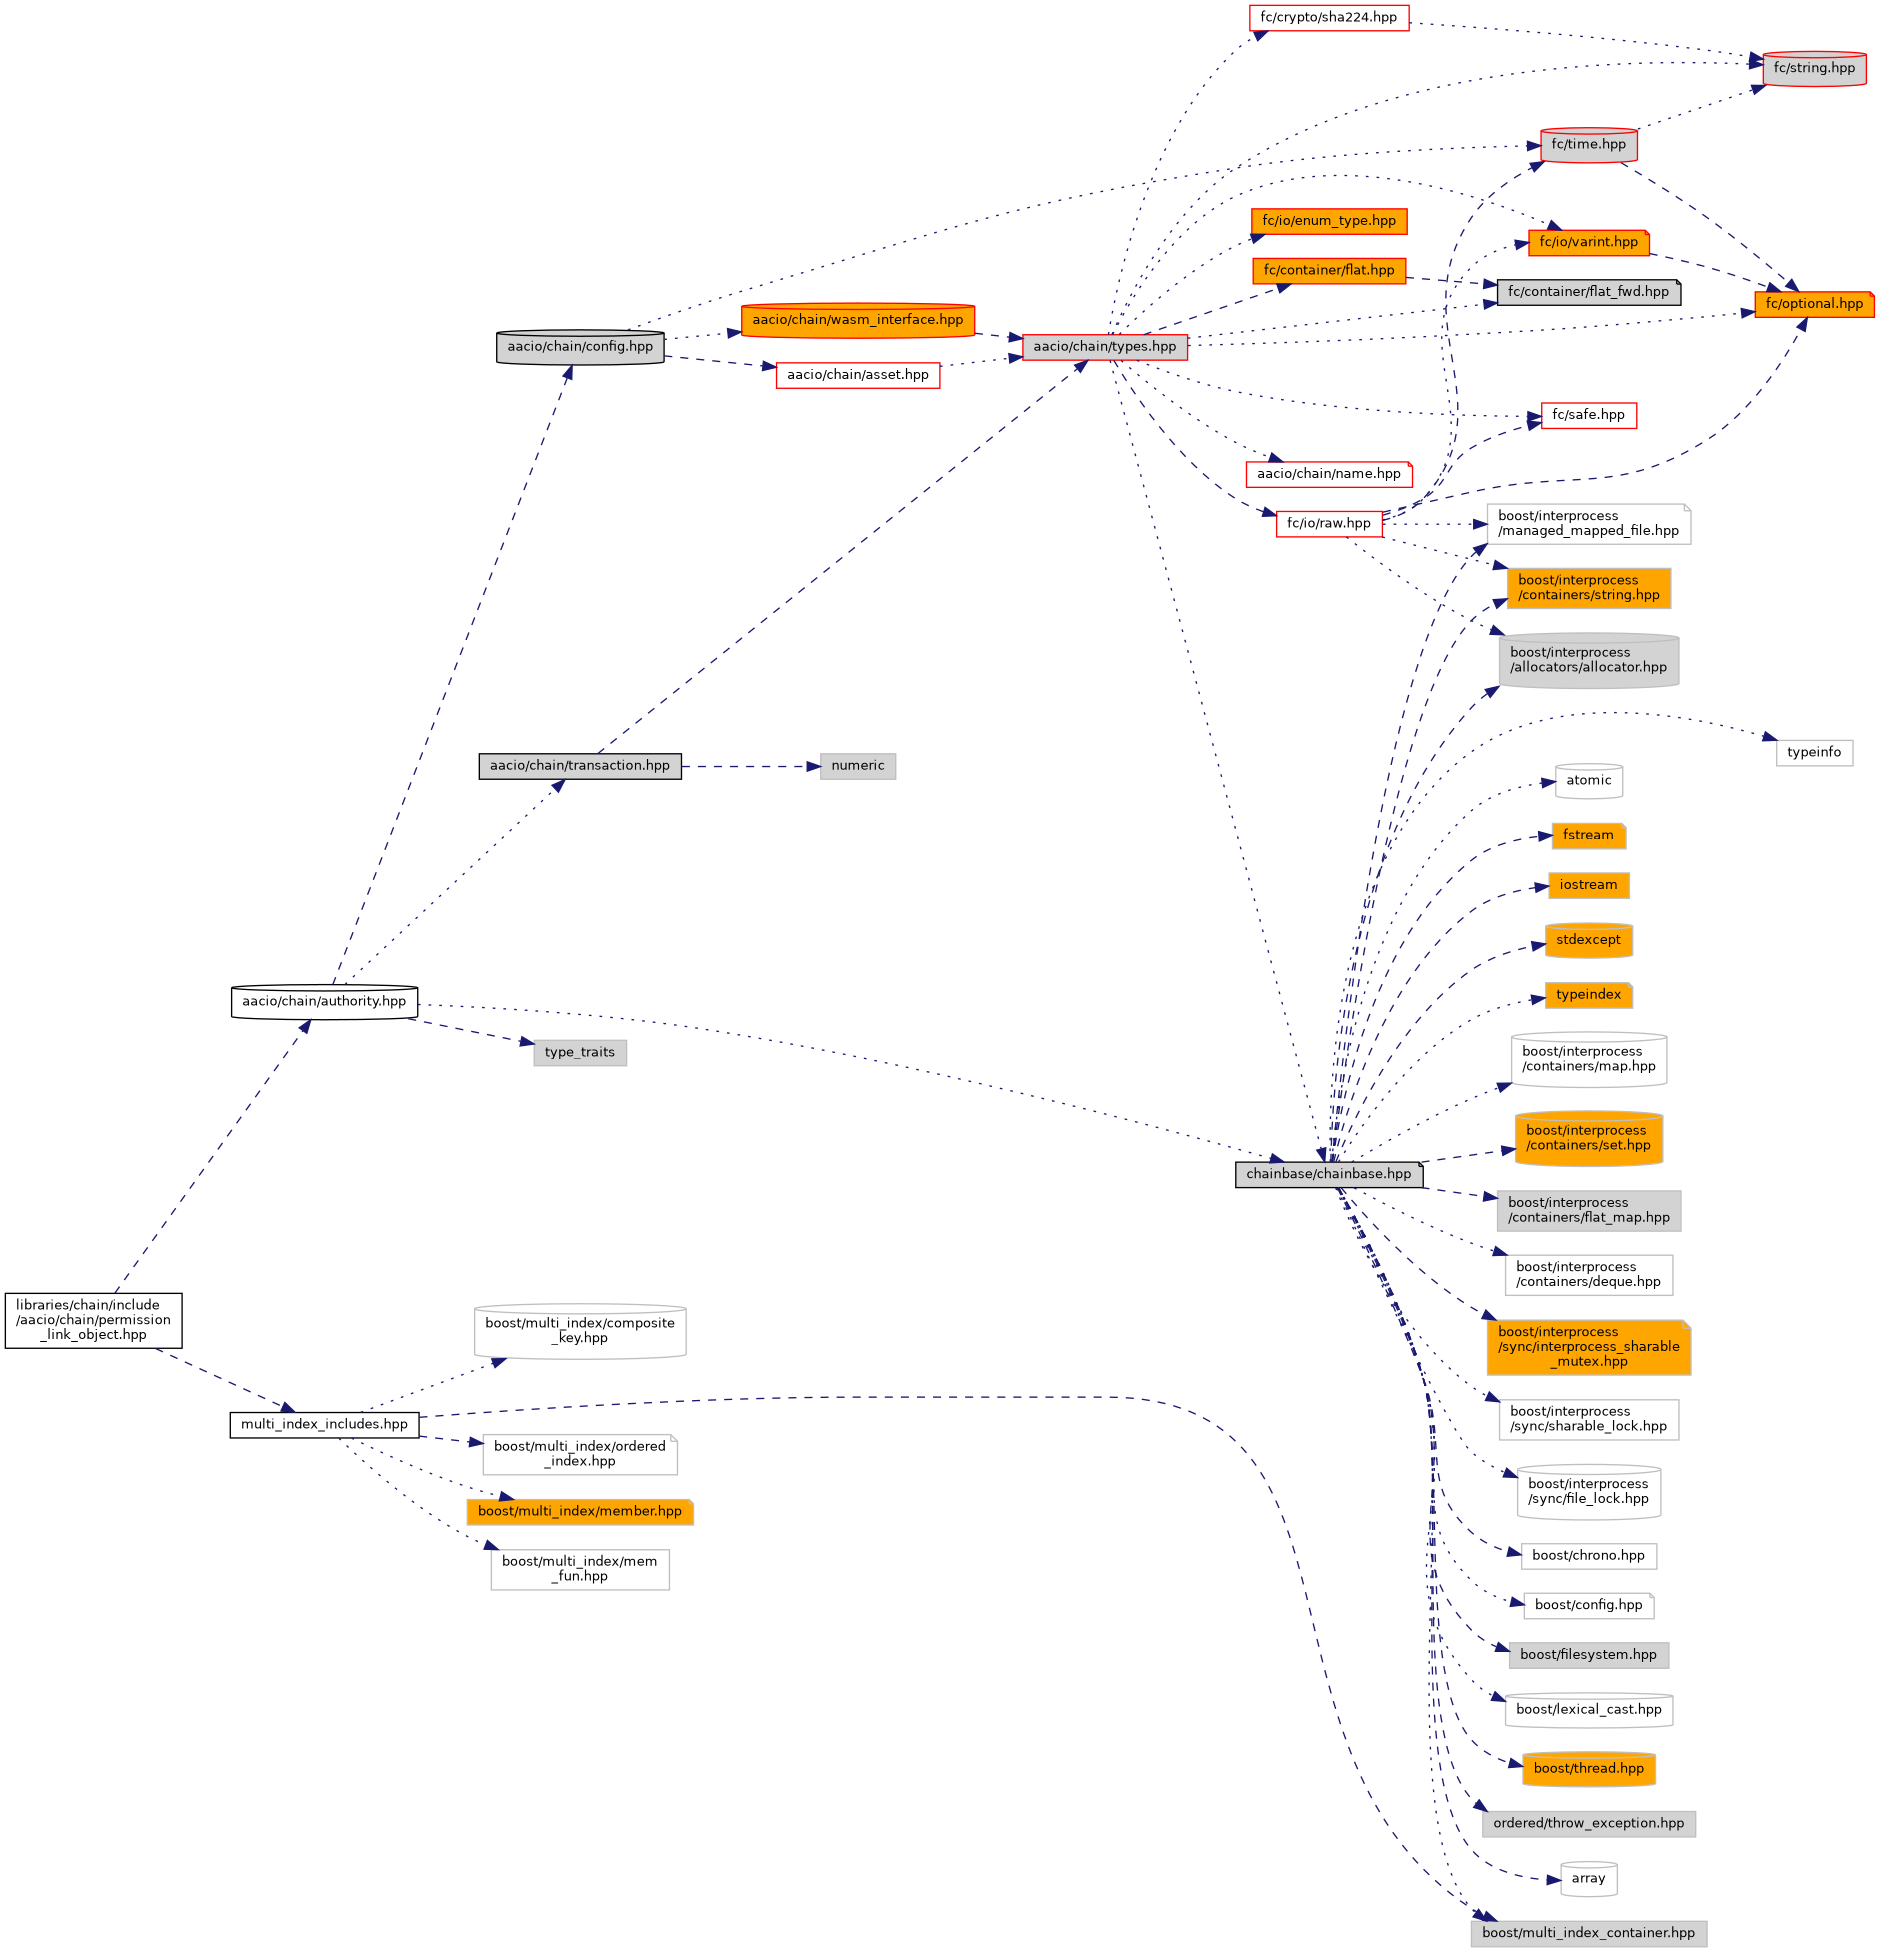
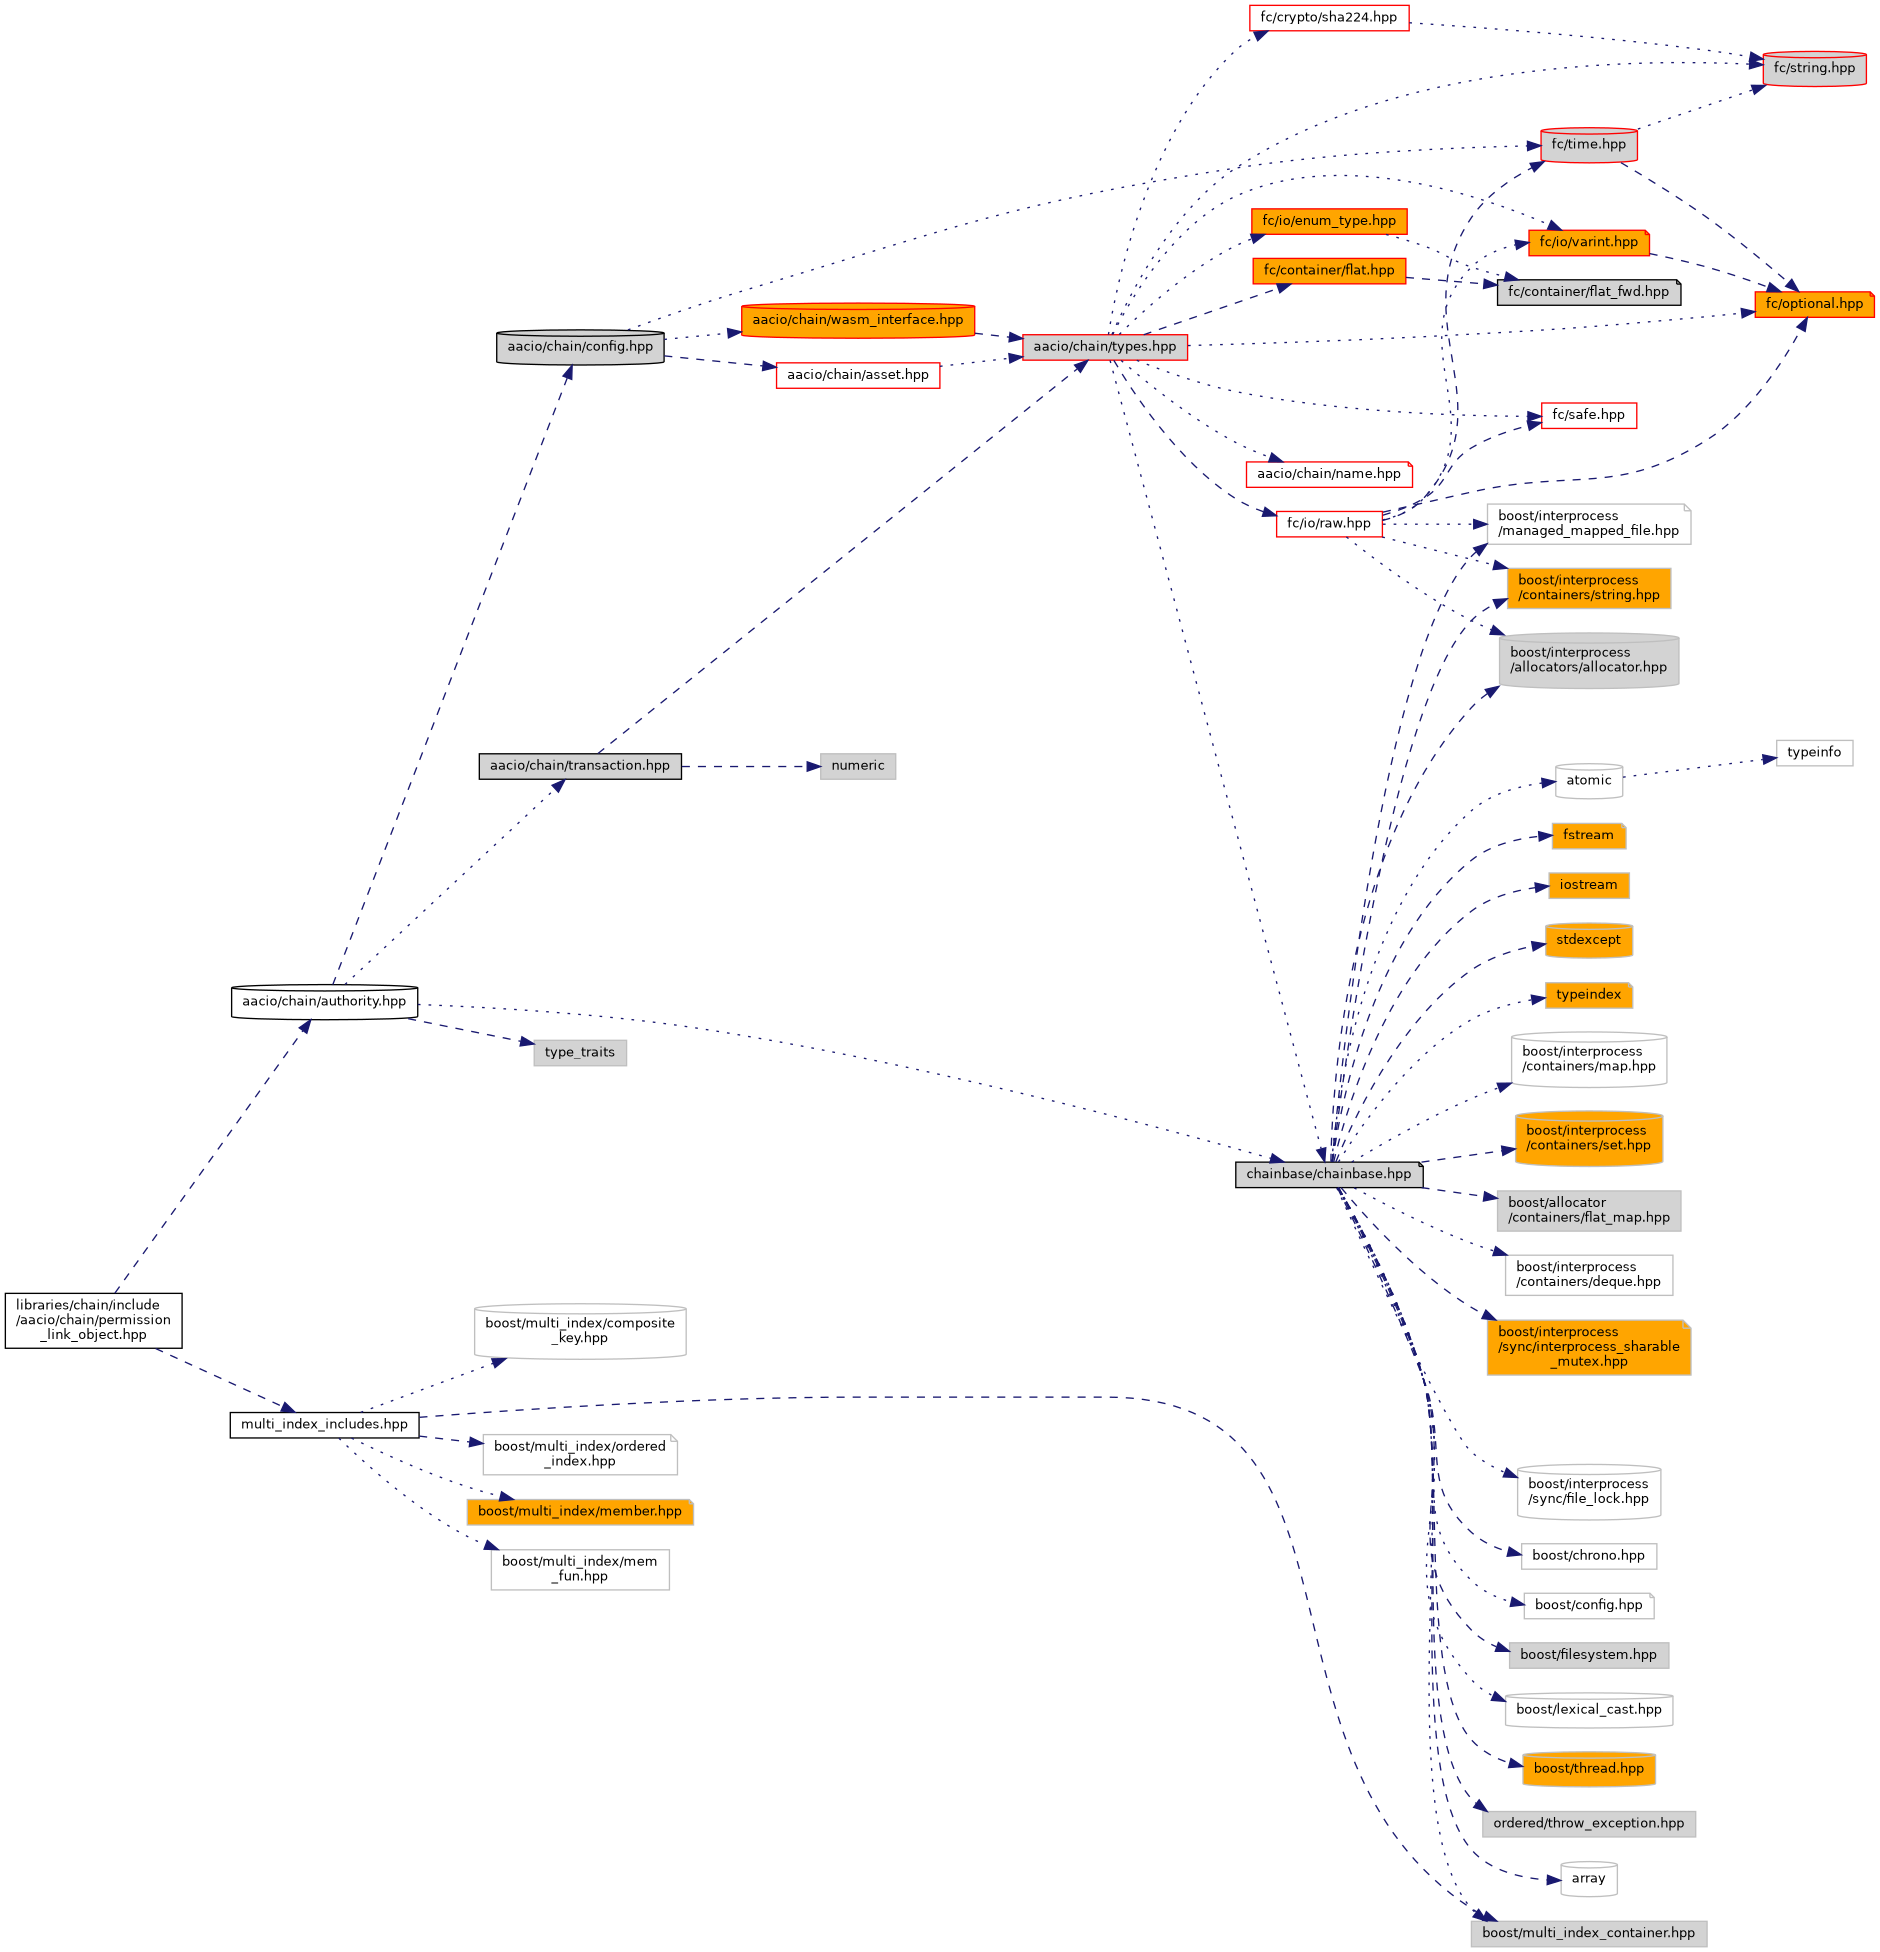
(1336, 321) -> (1443, 254)
(1420, 804) -> (1693, 768)
(1589, 1211) -> (1589, 1211)
(1589, 1420) -> none
